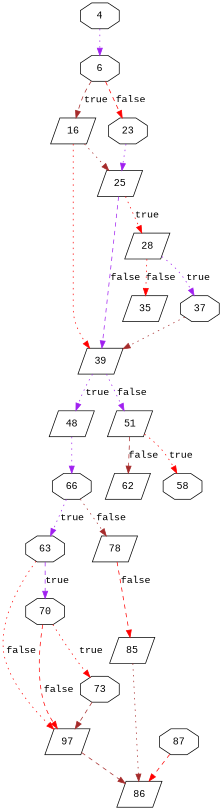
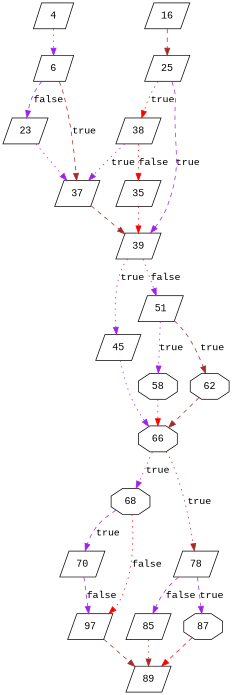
(100, 16) -> (54, 16)
(100, 68) -> (54, 68)
(83, 95) -> (70, 127)
(112, 96) -> (33, 95)
(128, 131) -> (26, 131)
(124, 154) -> (49, 159)
(94, 155) -> (167, 39)
(73, 244) -> (138, 216)
(147, 246) -> (138, 131)
(126, 277) -> (188, 162)
(200, 309) -> (77, 194)
(157, 331) -> (105, 217)
none -> (158, 409)
none -> (186, 410)
(72, 424) -> (118, 347)
(161, 449) -> (159, 344)
(144, 455) -> (213, 347)
(128, 486) -> (210, 386)
(111, 518) -> (200, 501)
(45, 549) -> (131, 501)
none -> (199, 592)
(123, 596) -> (165, 591)
(45, 612) -> (82, 564)
(40, 675) -> (86, 592)
(100, 689) -> none
(139, 794) -> (149, 679)
